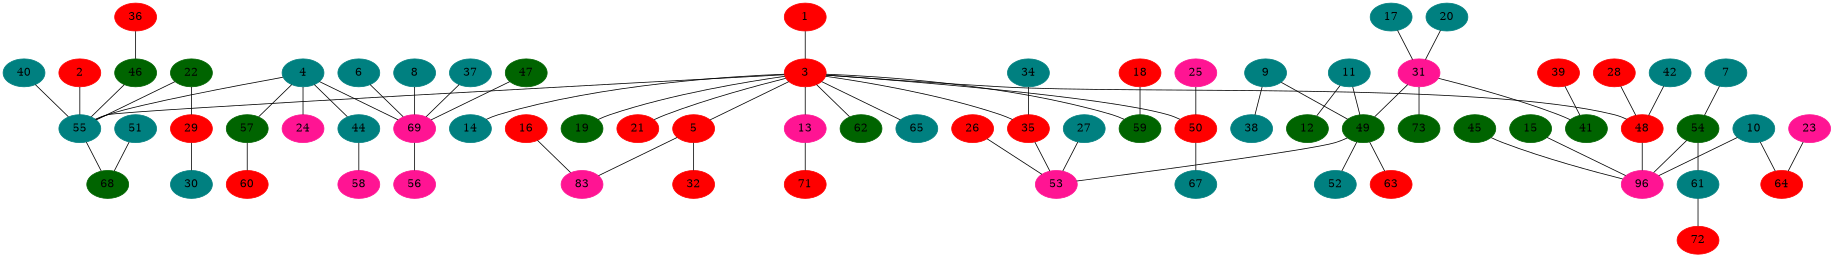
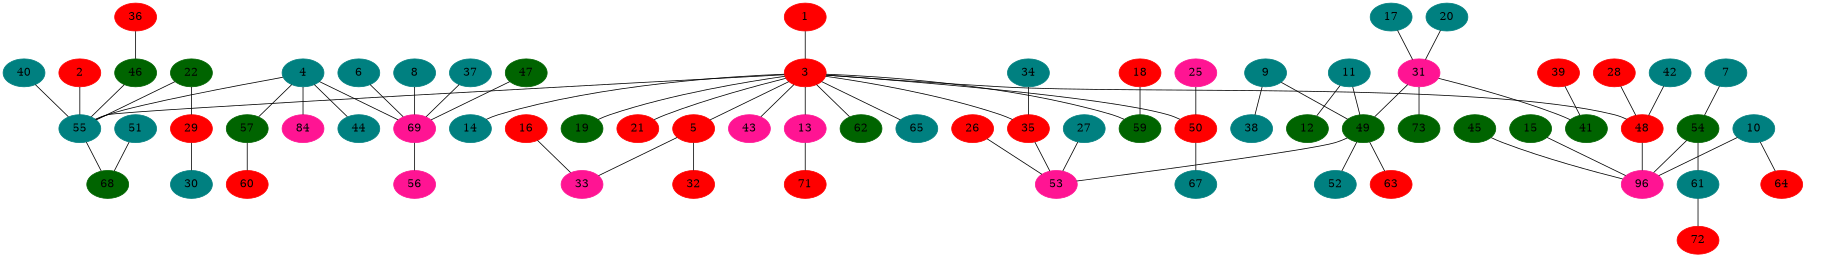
(303, 129) -> (303, 129)
none -> (749, 129)
(1810, 129) -> none
(359, 184) -> none
(582, 184) -> (582, 184)
